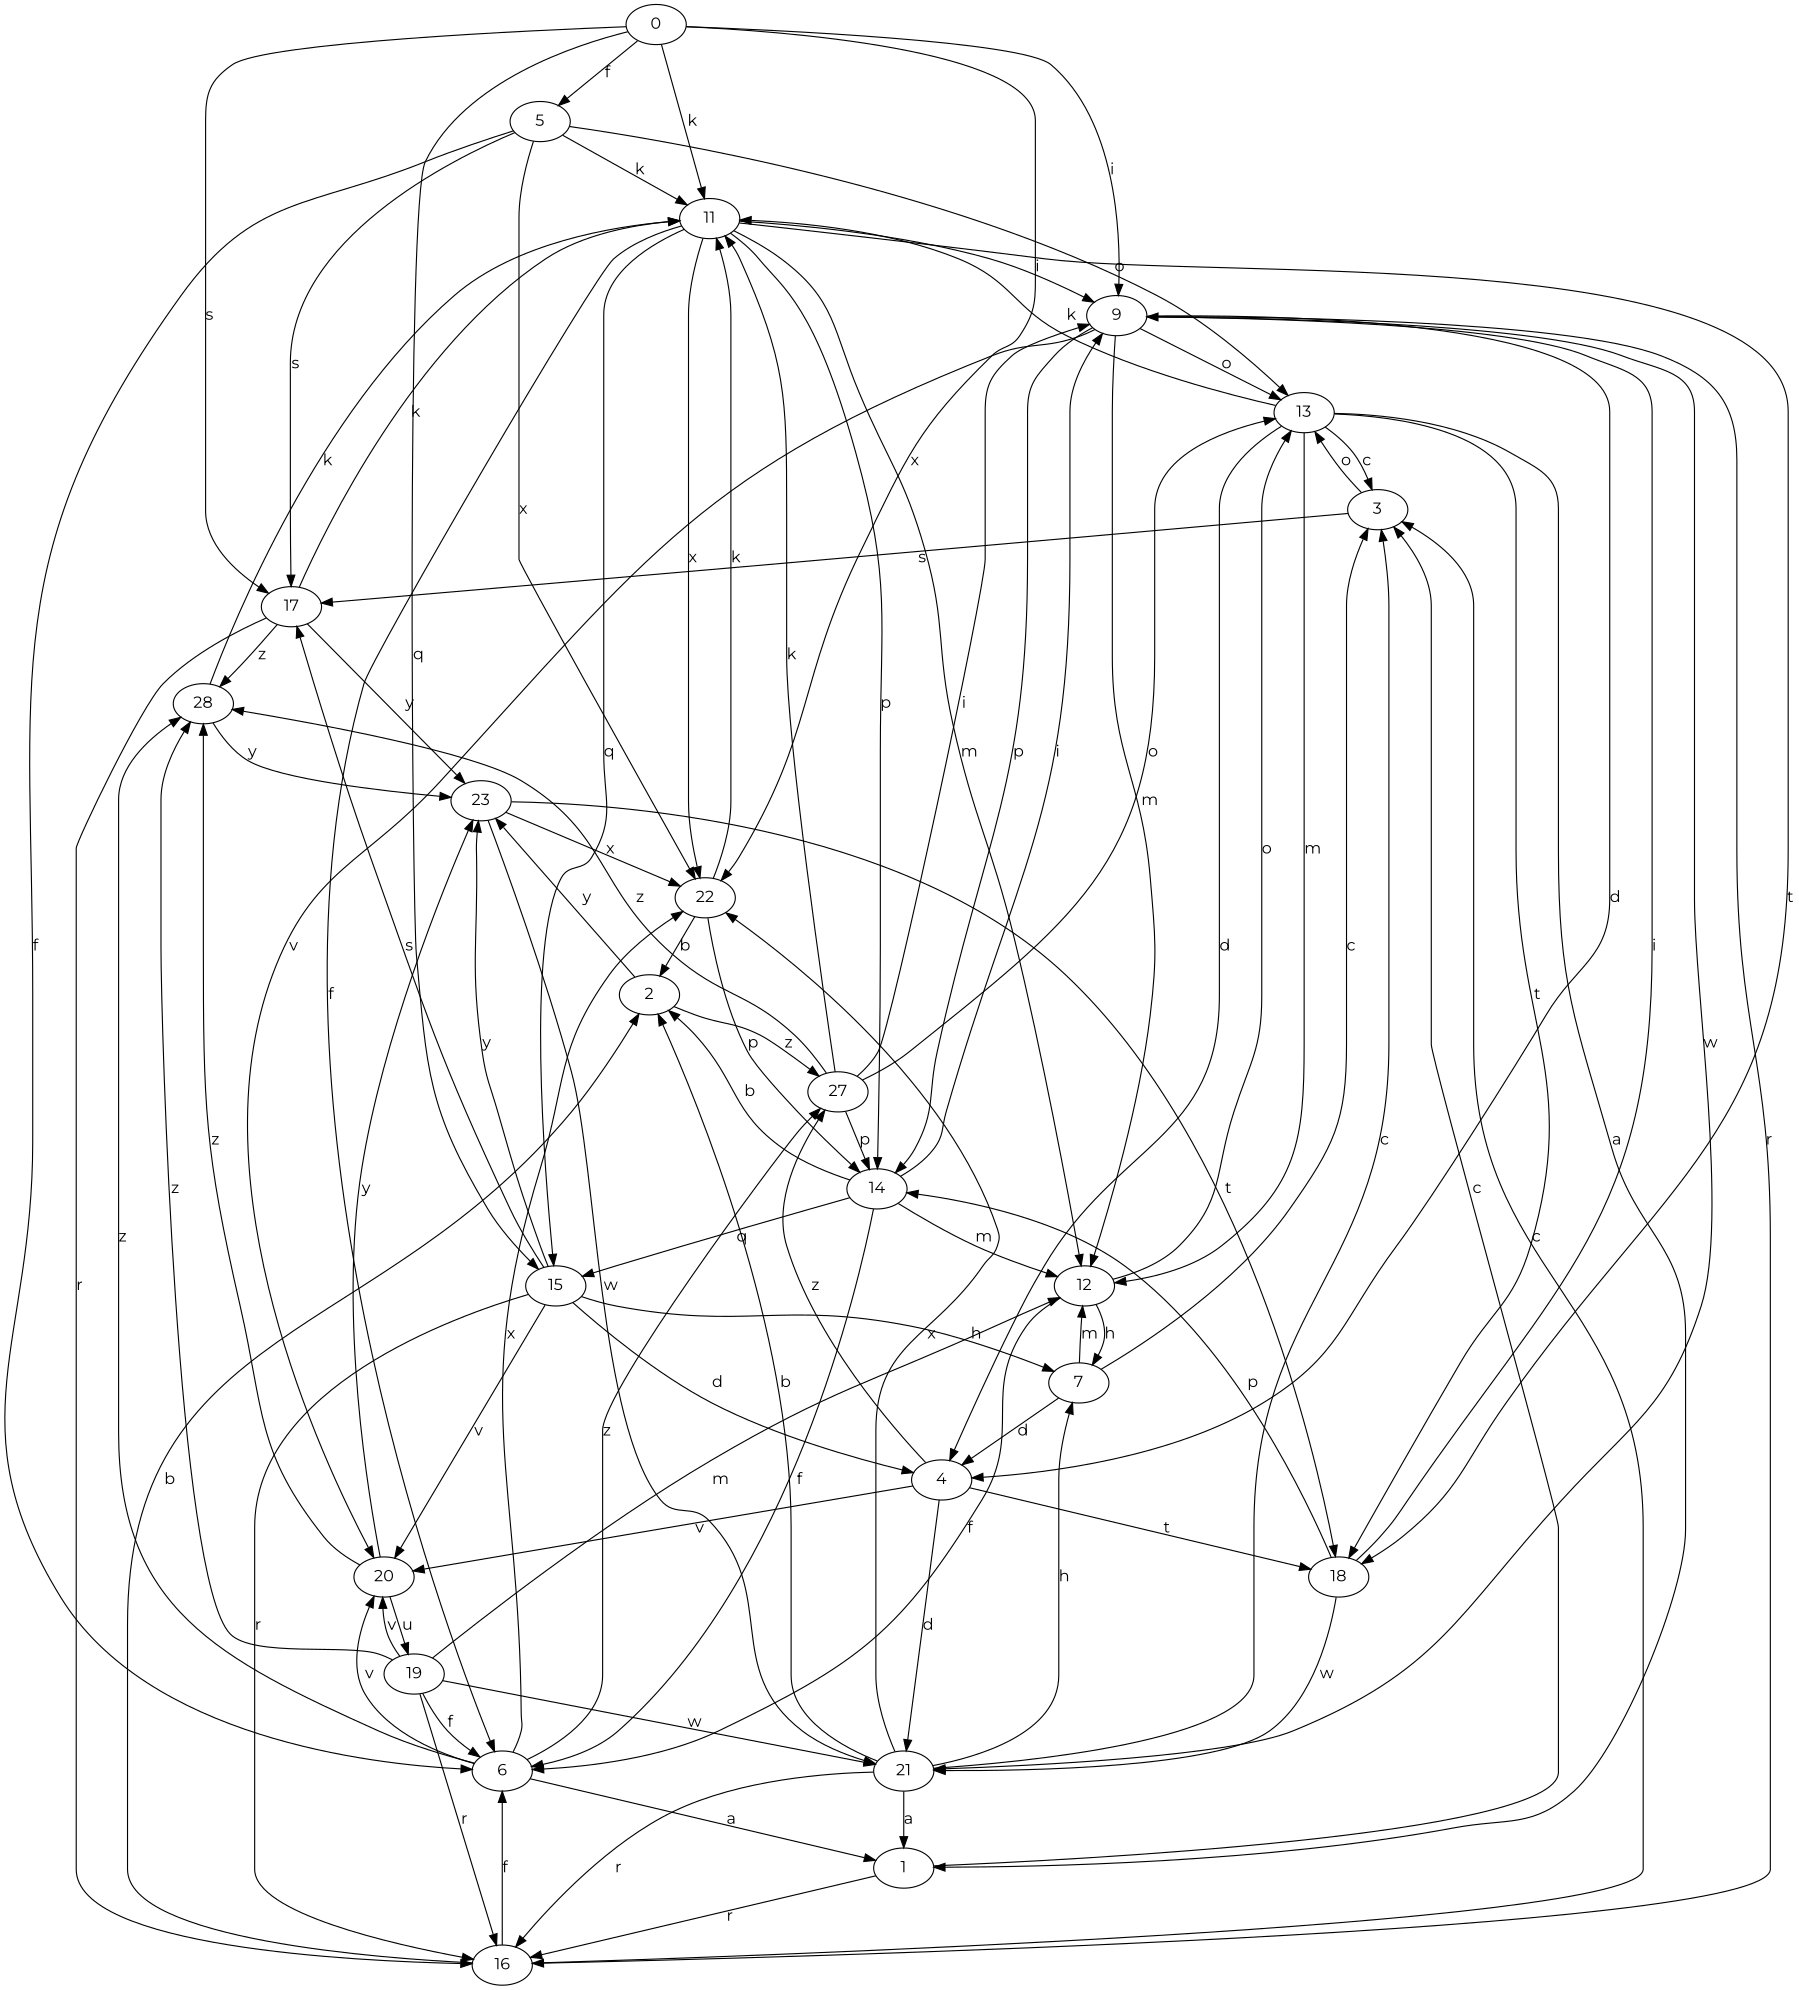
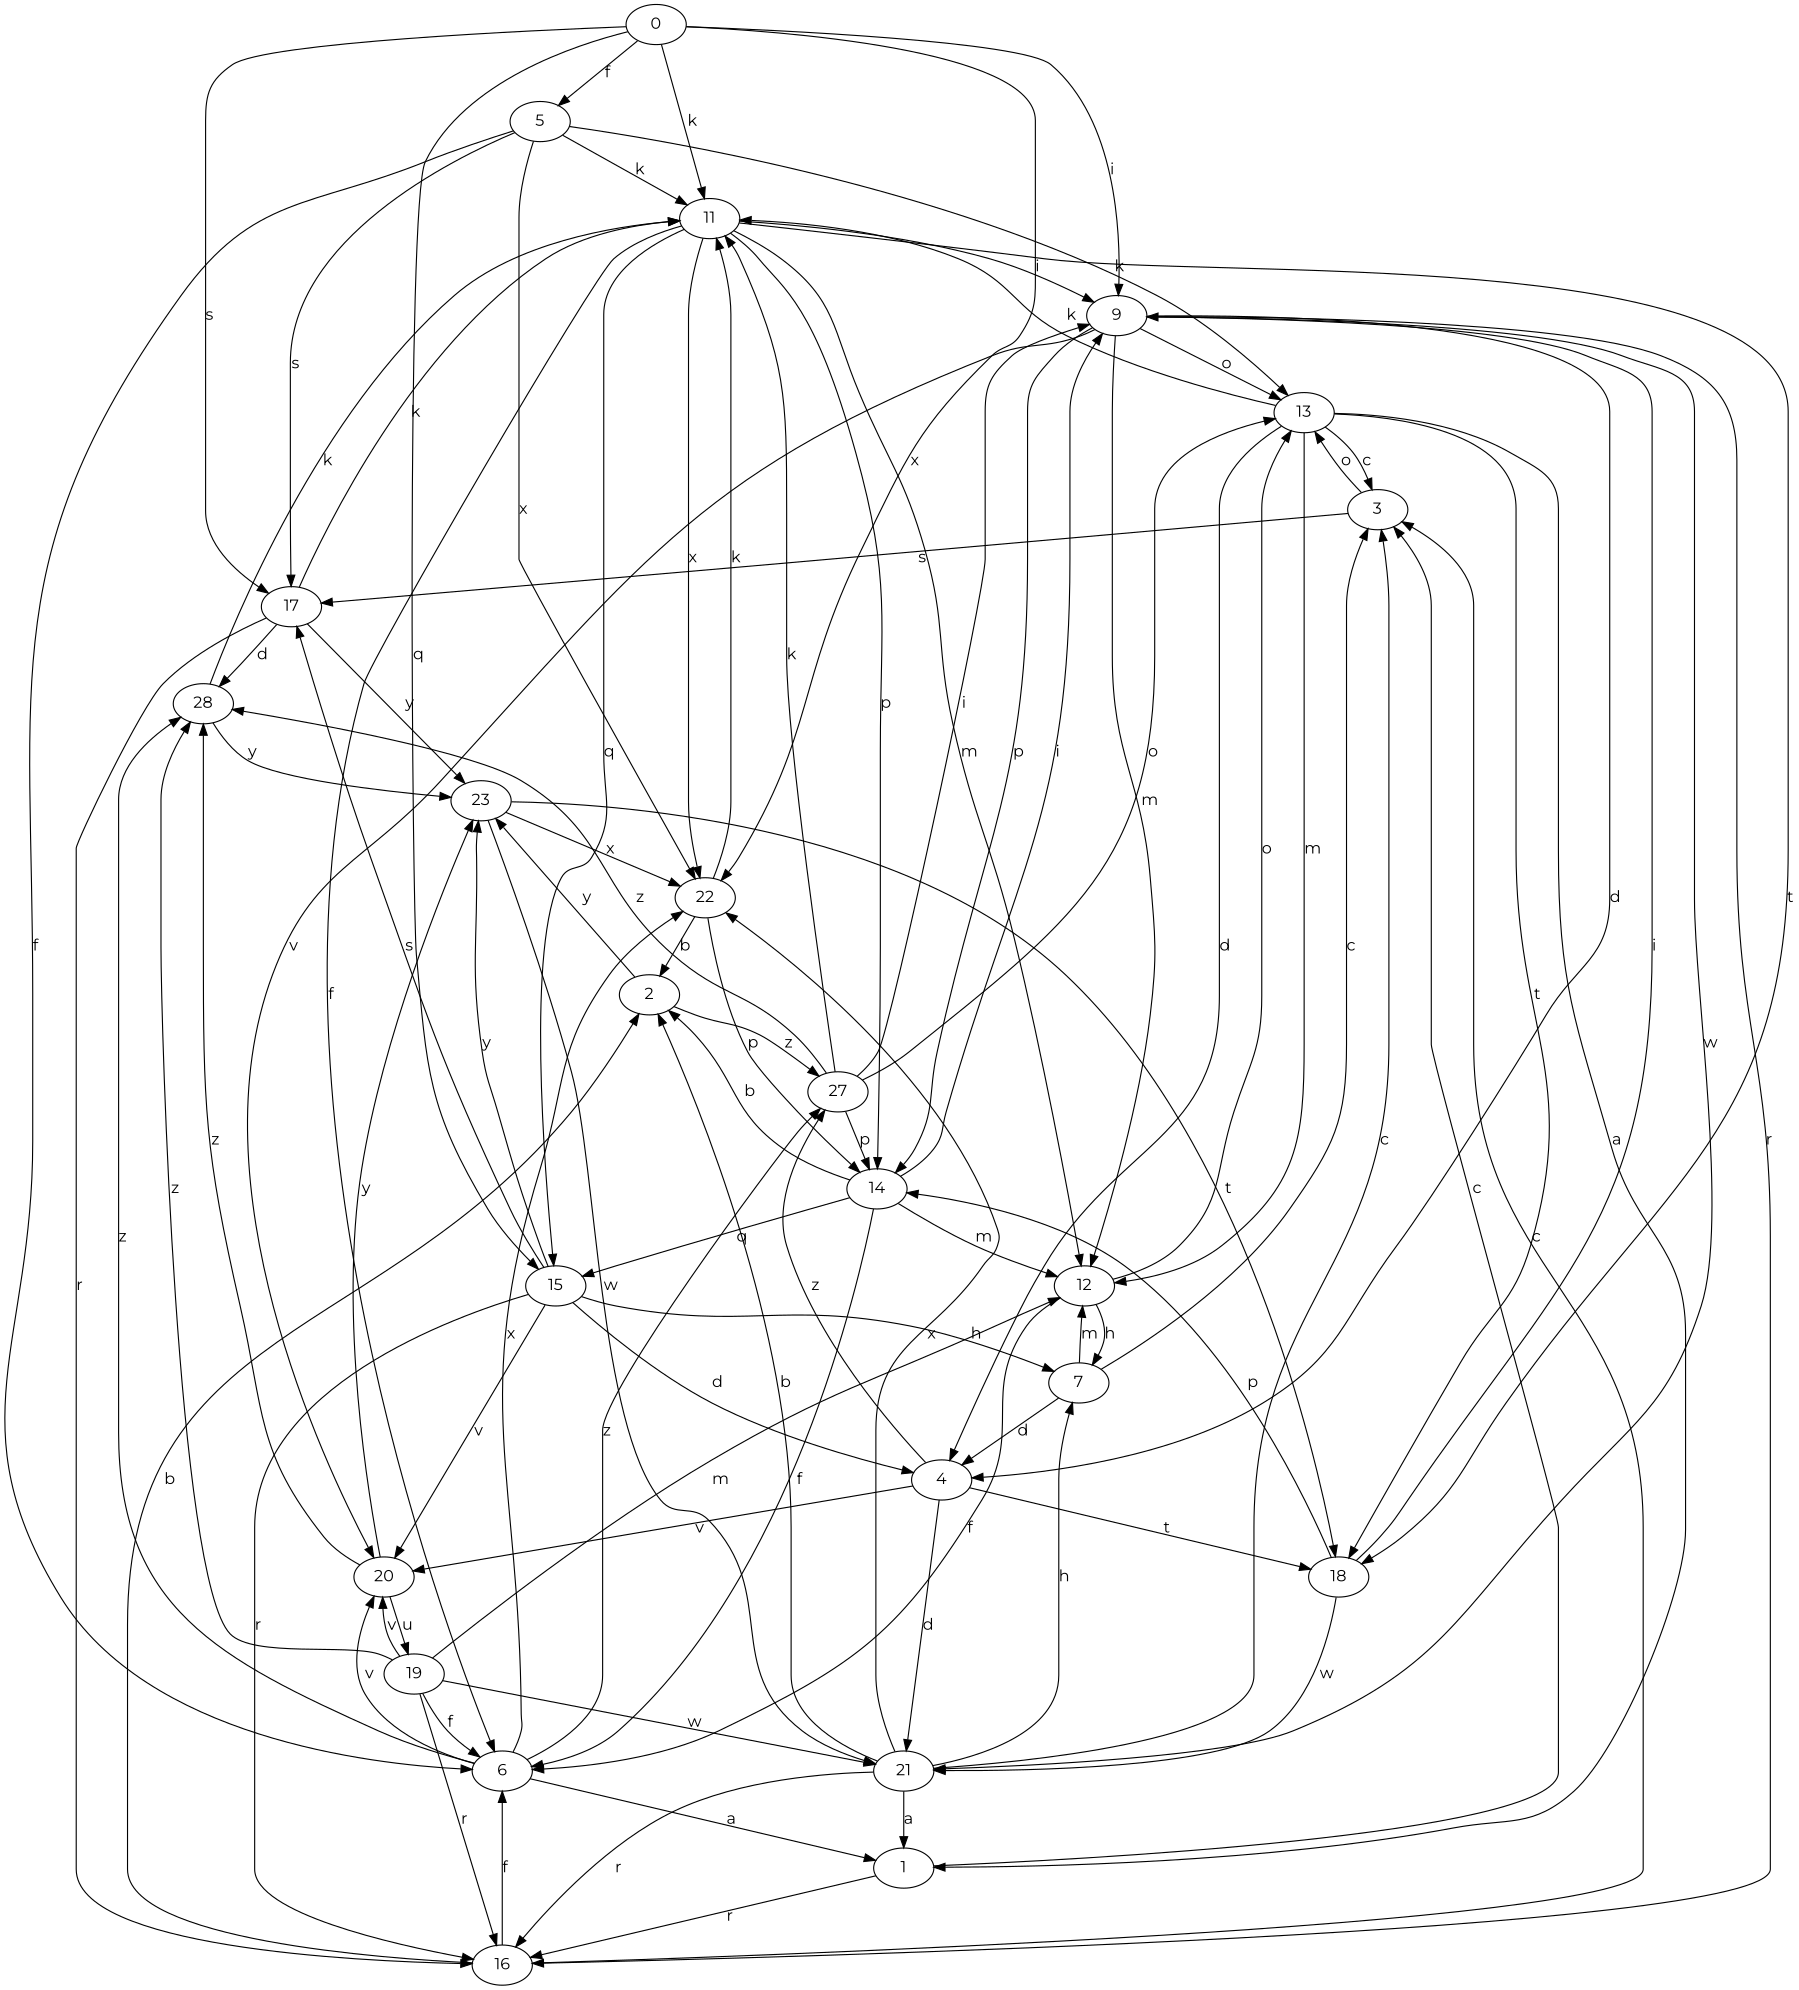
(1120, 267) -> (1120, 267)
(262, 655) -> (262, 655)
